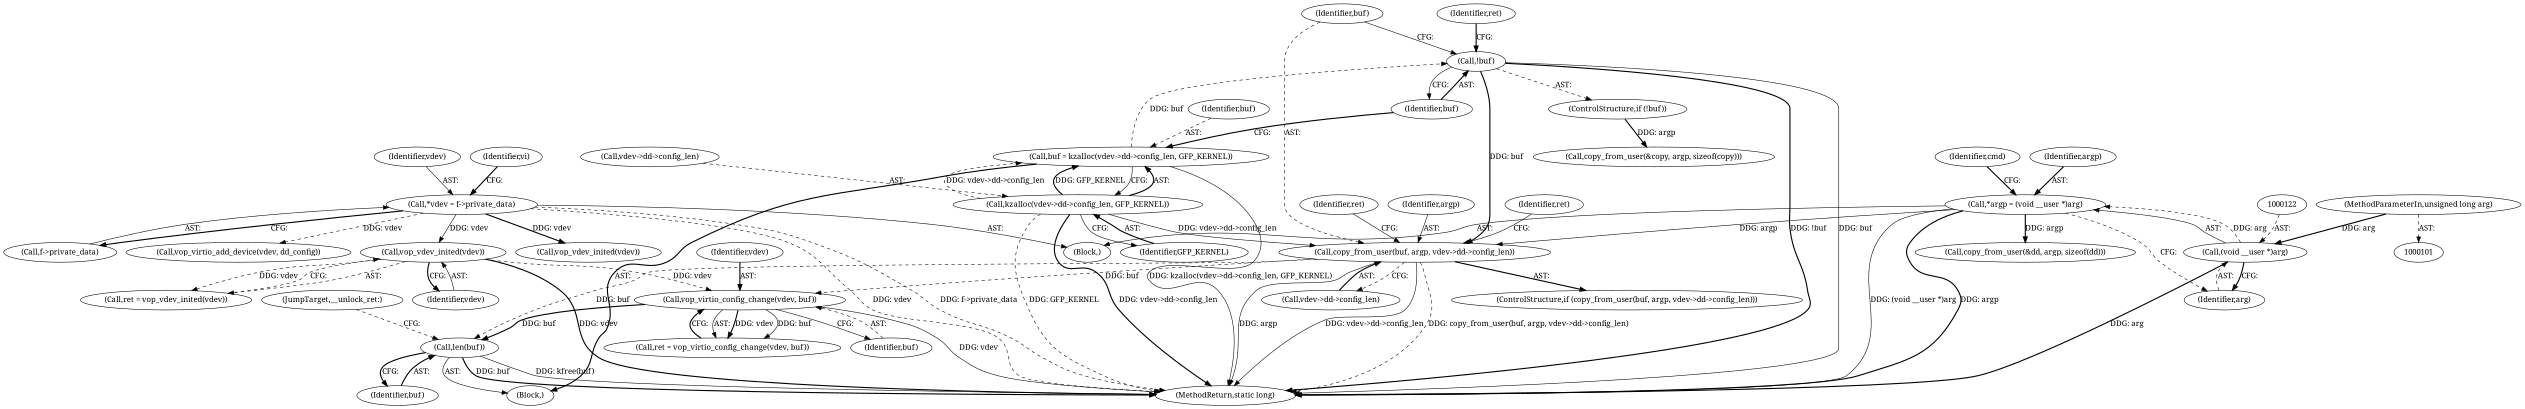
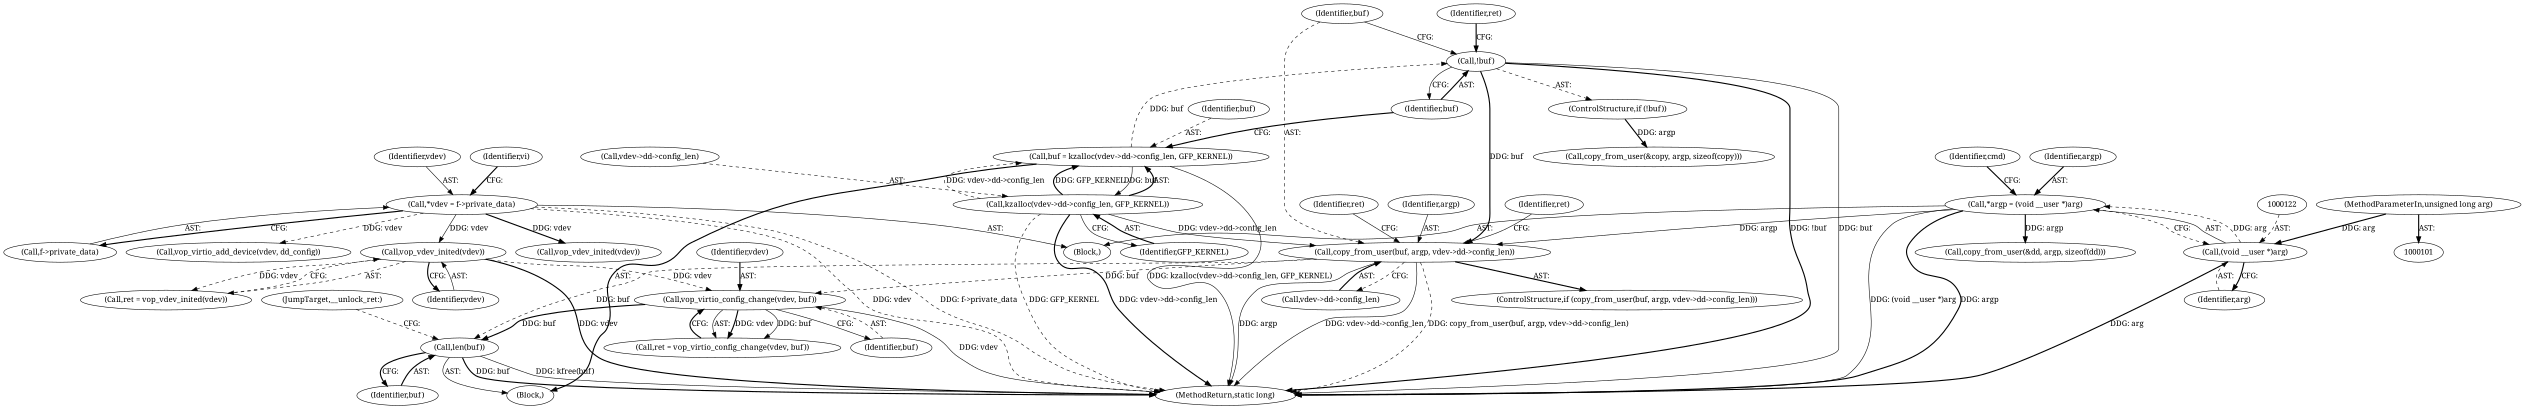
(1140, 181) -> (1140, 181)
(2419, 226) -> (2419, 226)
(2139, 242) -> (2152, 221)
